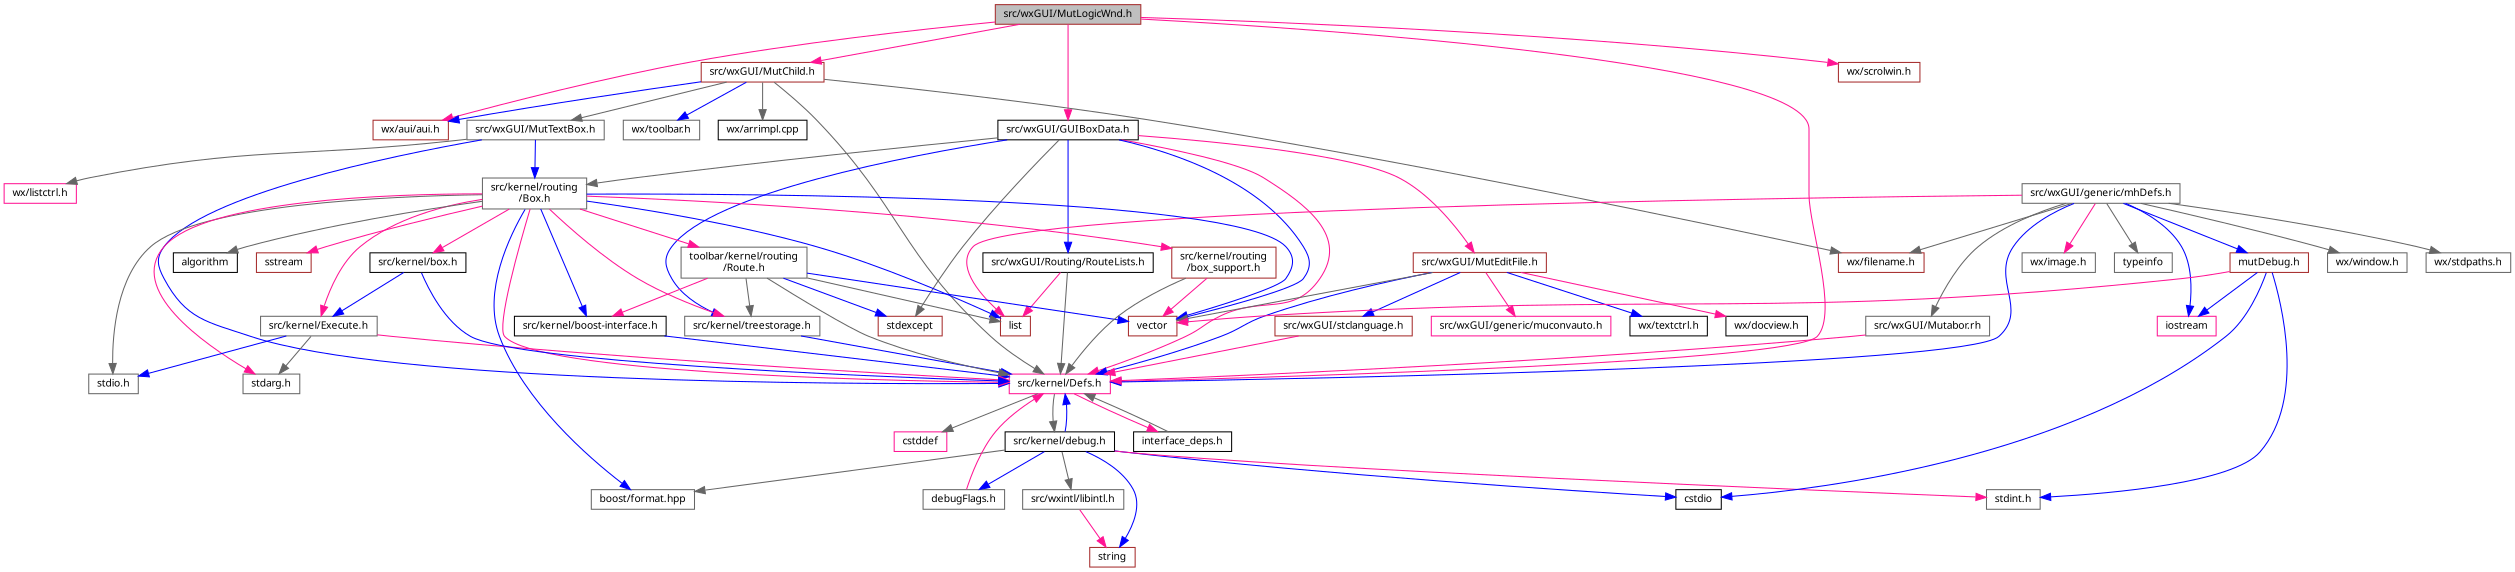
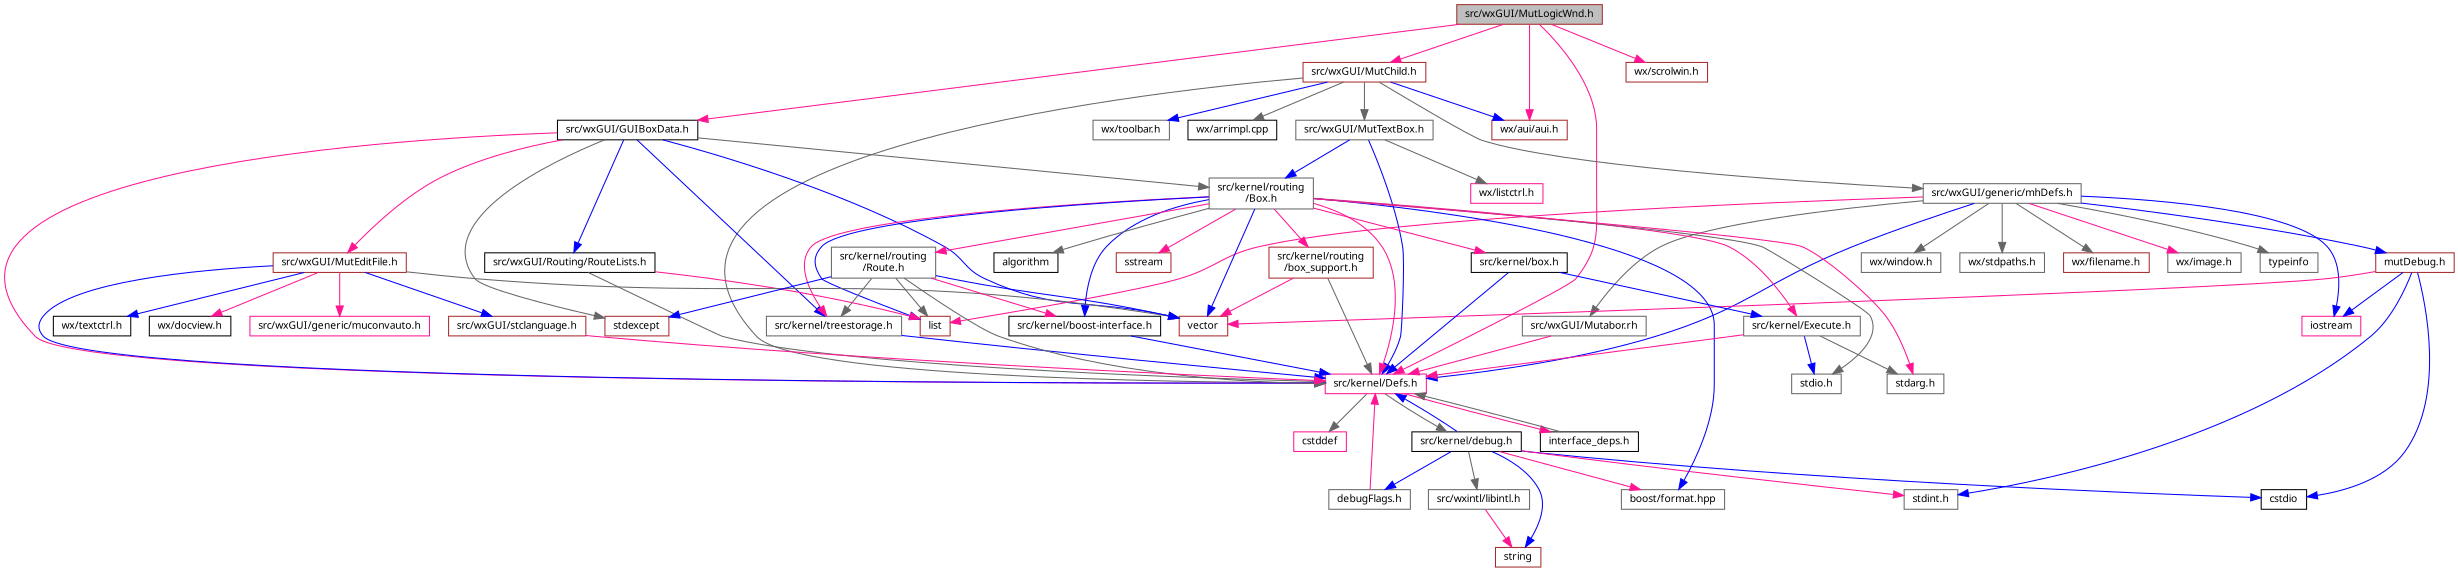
(1330, 151) -> (1637, 166)
(744, 263) -> (884, 263)
(855, 470) -> (1565, 469)
